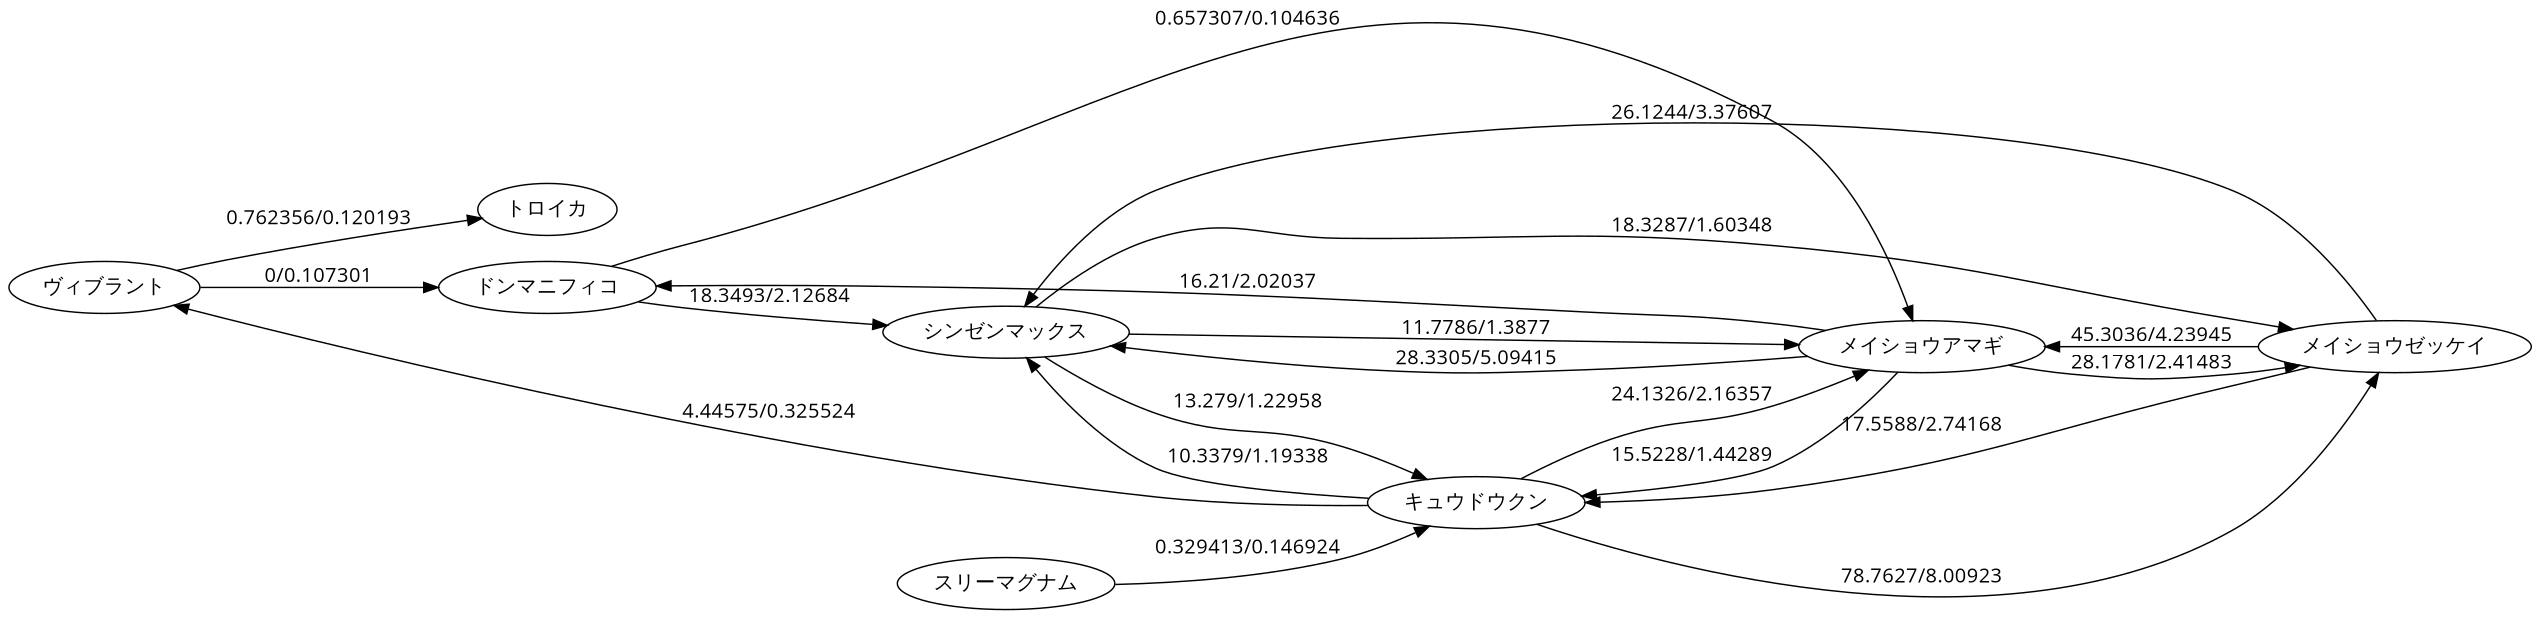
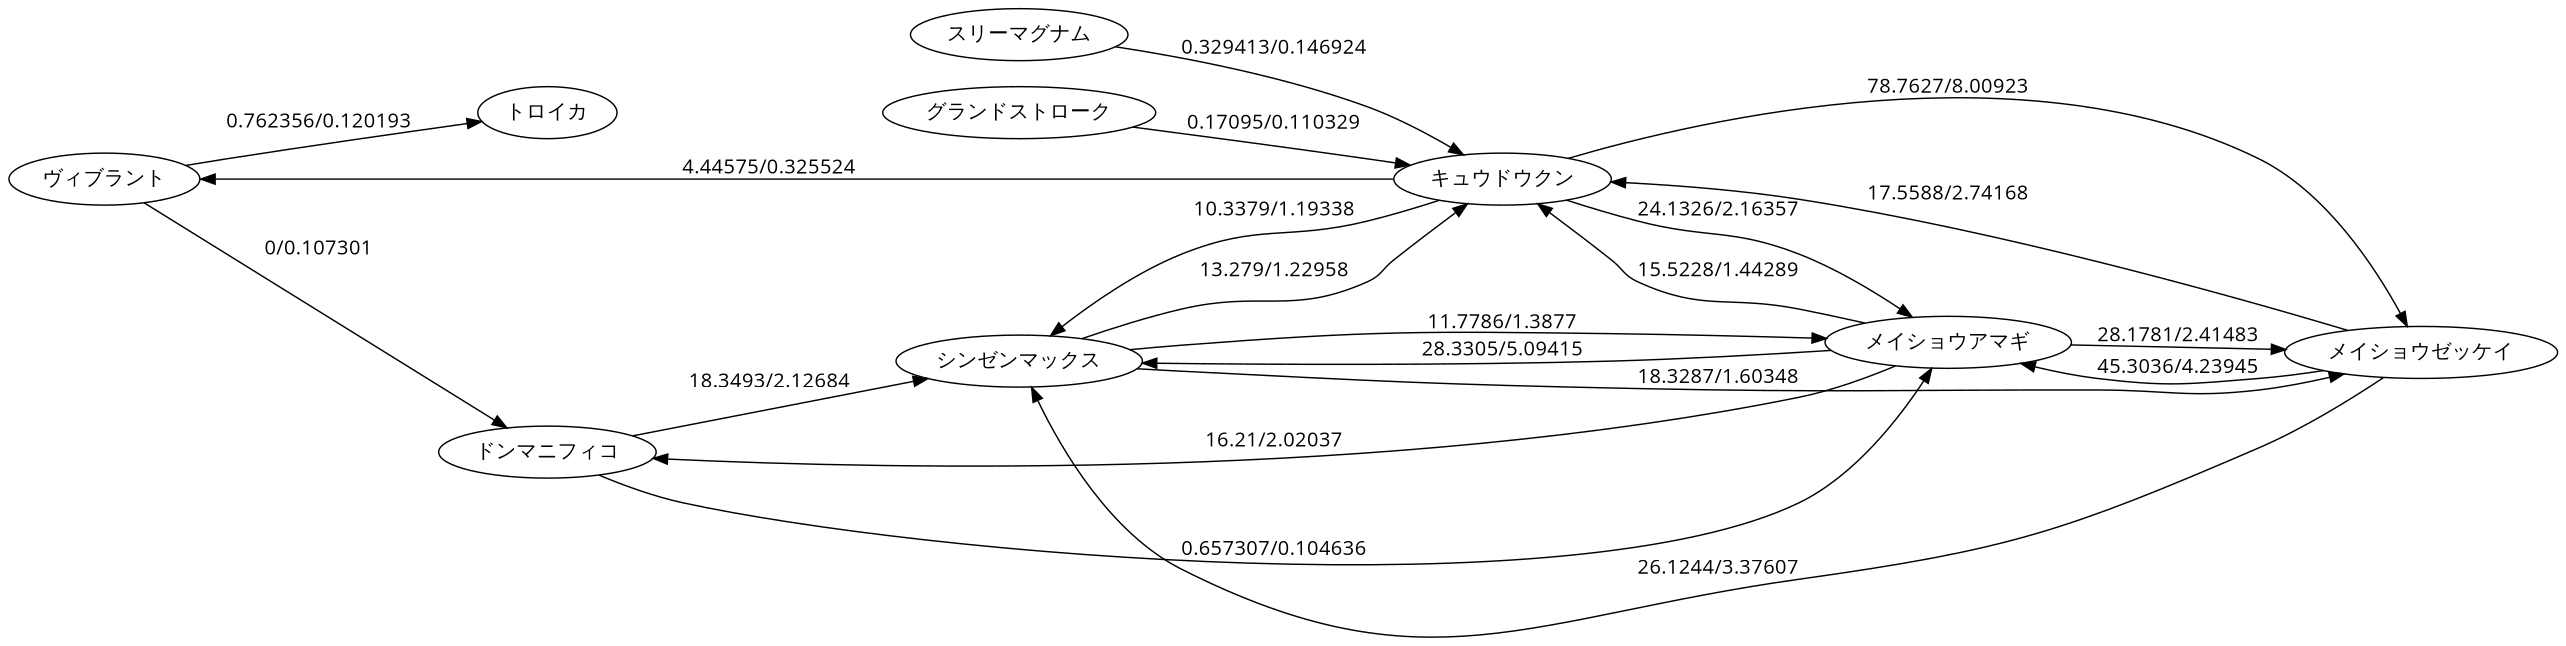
none -> (1019, 113)
